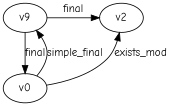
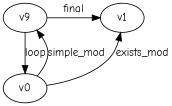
(121, 18) -> (122, 18)
(35, 53) -> (36, 53)
(75, 53) -> (77, 53)
